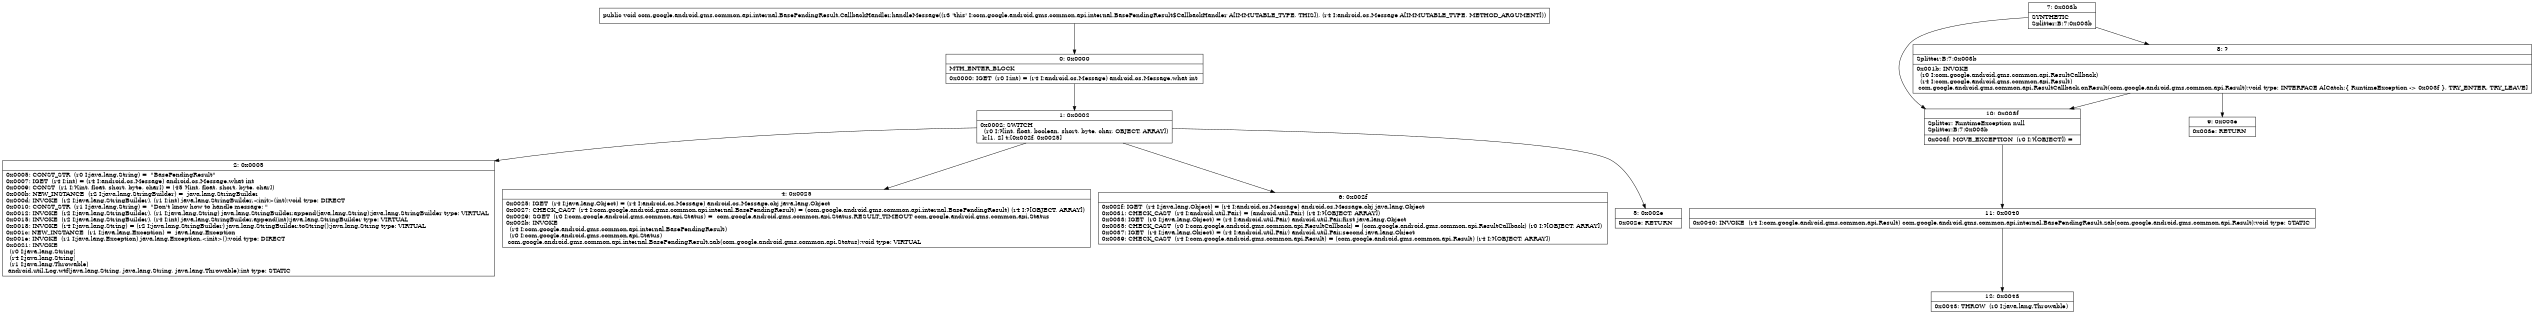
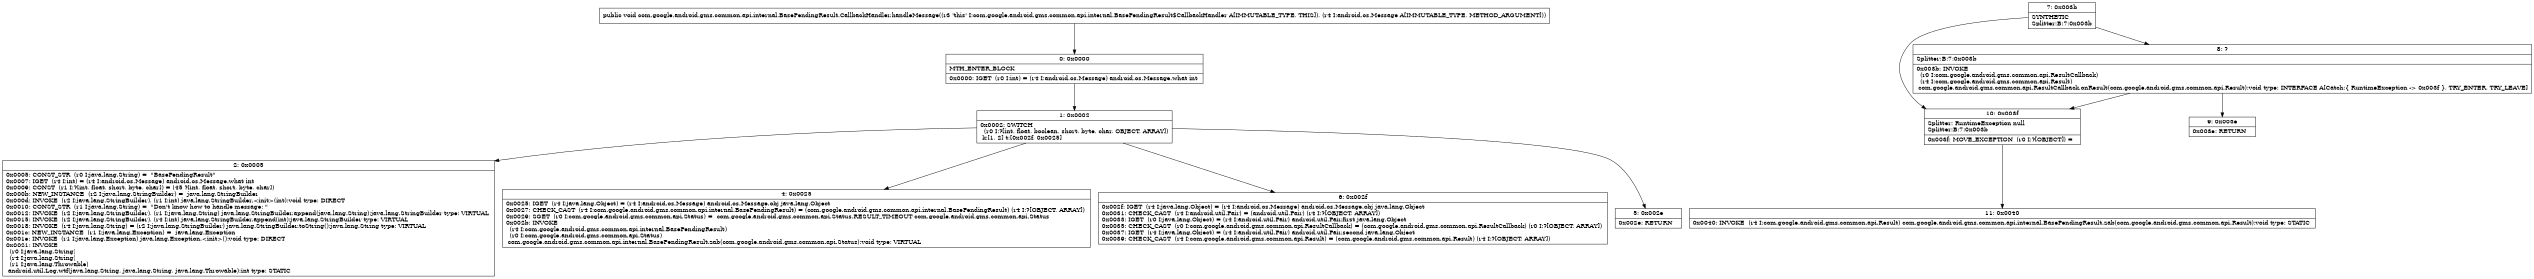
(1944, 69) -> (1944, 69)
(2002, 302) -> none
